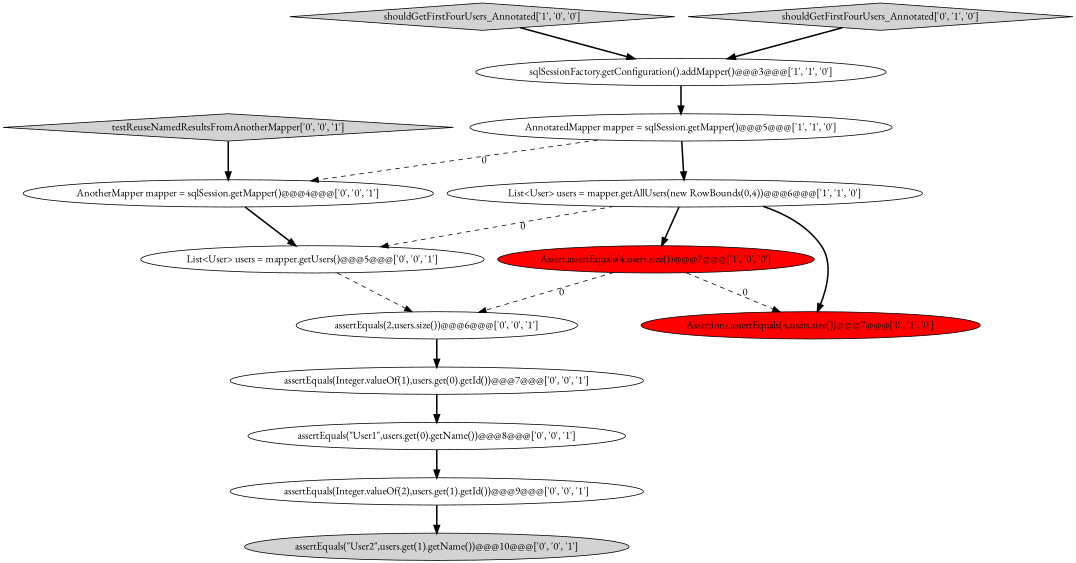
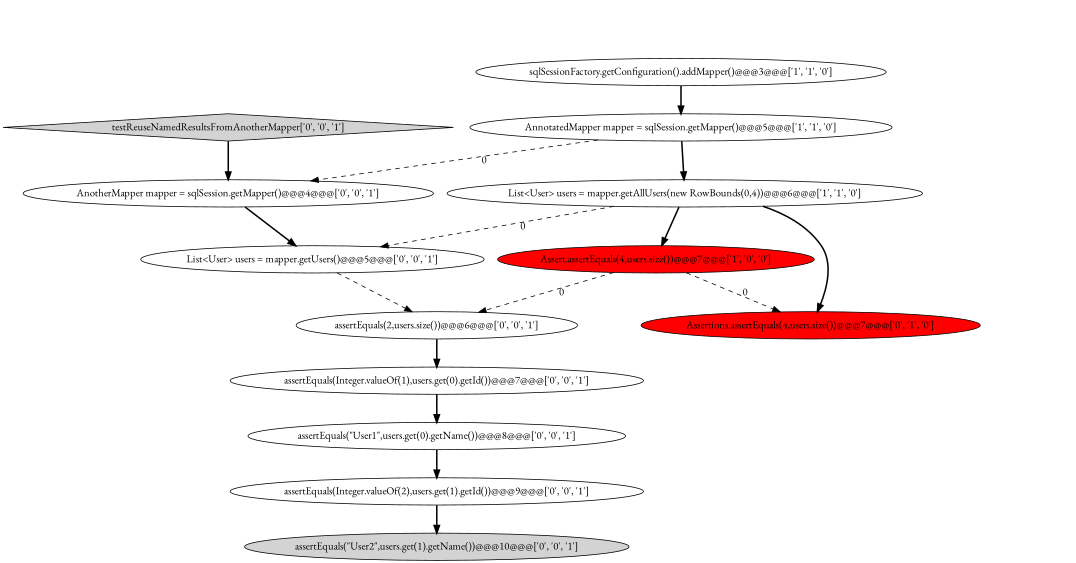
(482, 17) -> none
(880, 17) -> none
